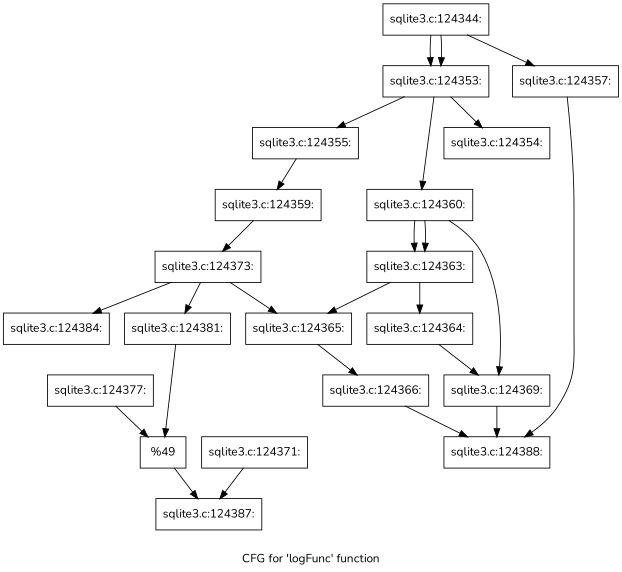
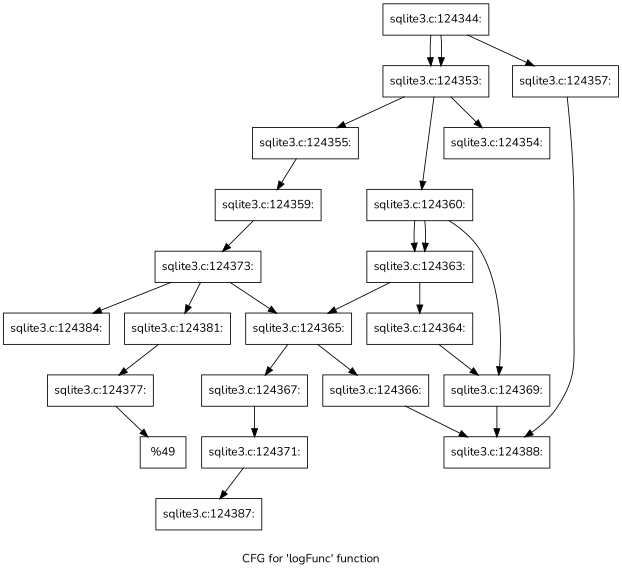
(171, 386) -> (142, 357)
none -> (255, 391)
(183, 480) -> none
